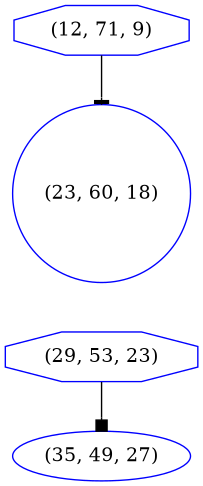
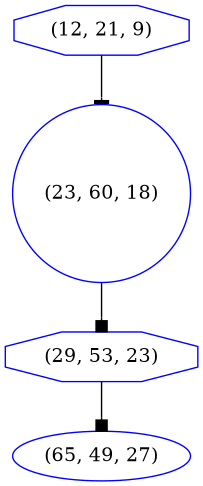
(102, 30) -> (102, 30)
none -> (102, 300)
(102, 456) -> (102, 456)
